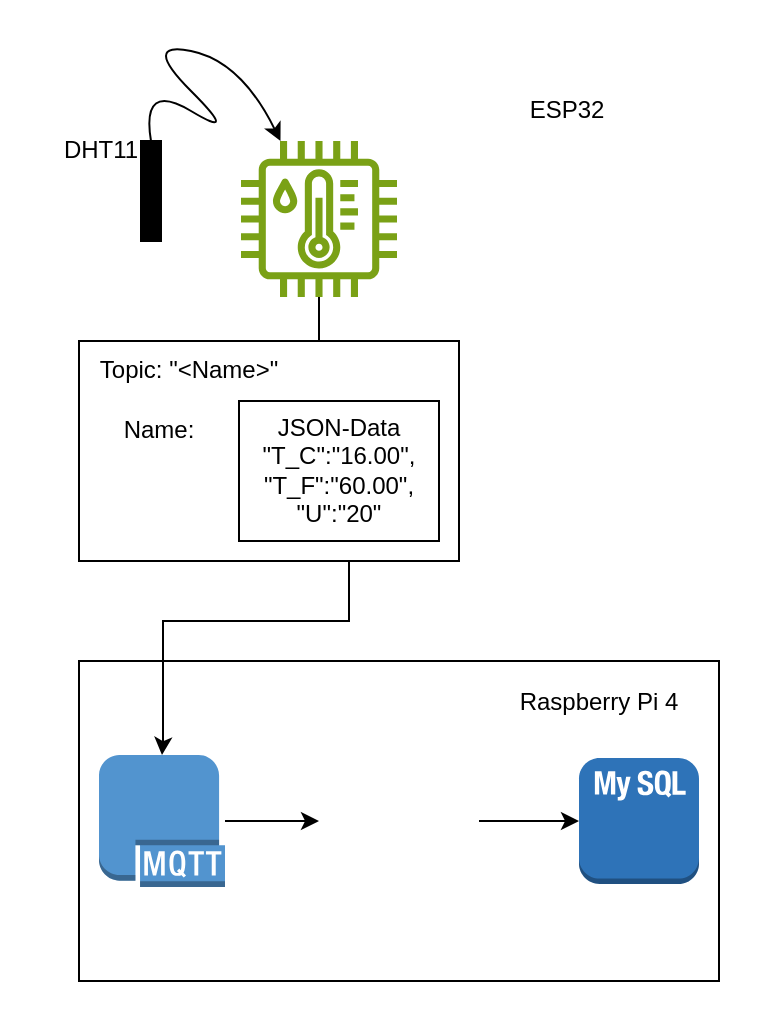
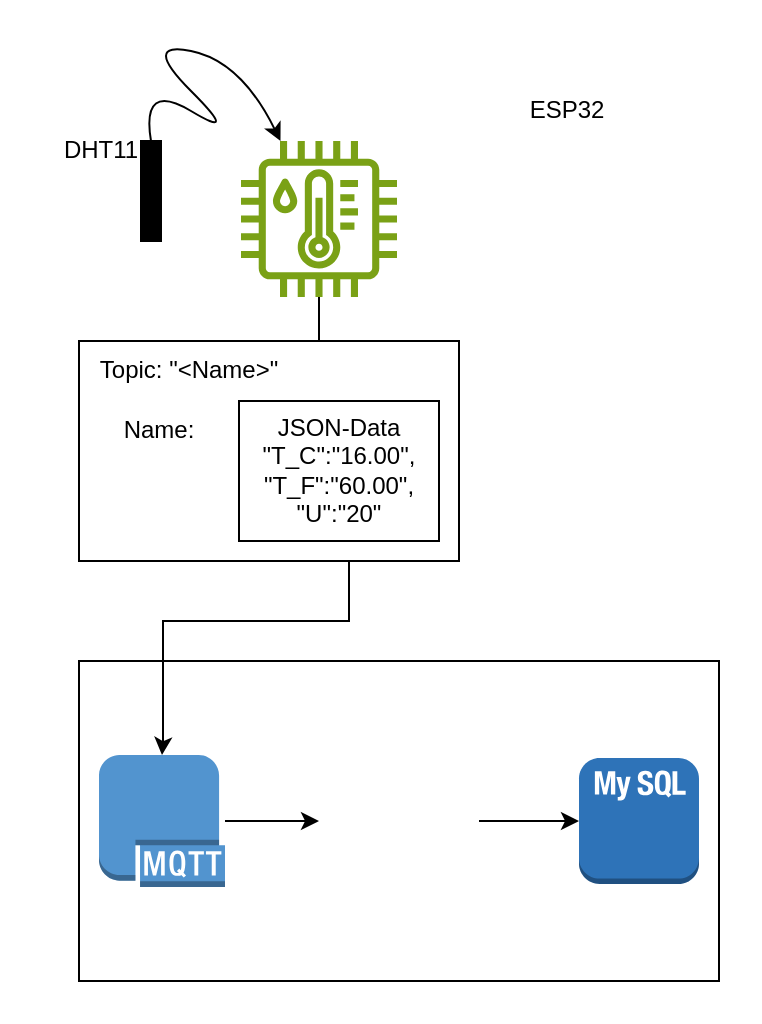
(599, 703) -> none
